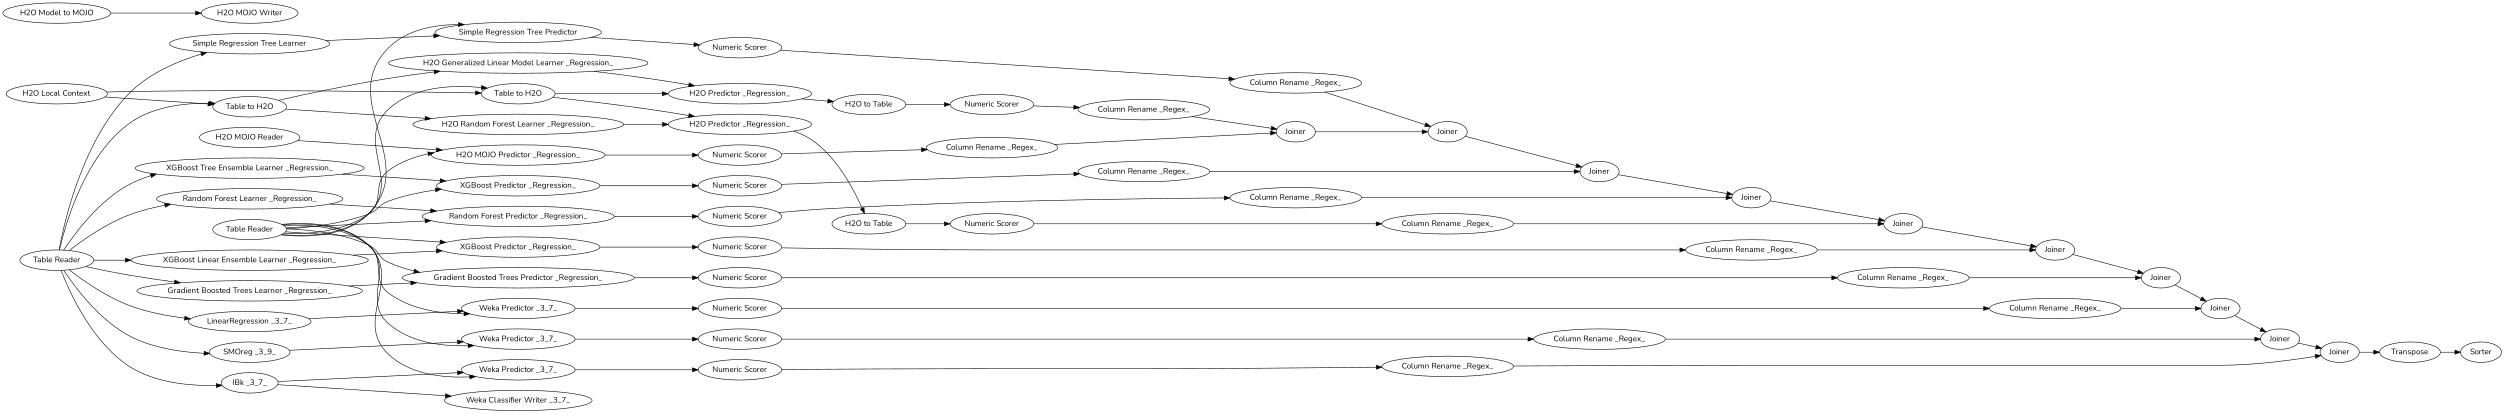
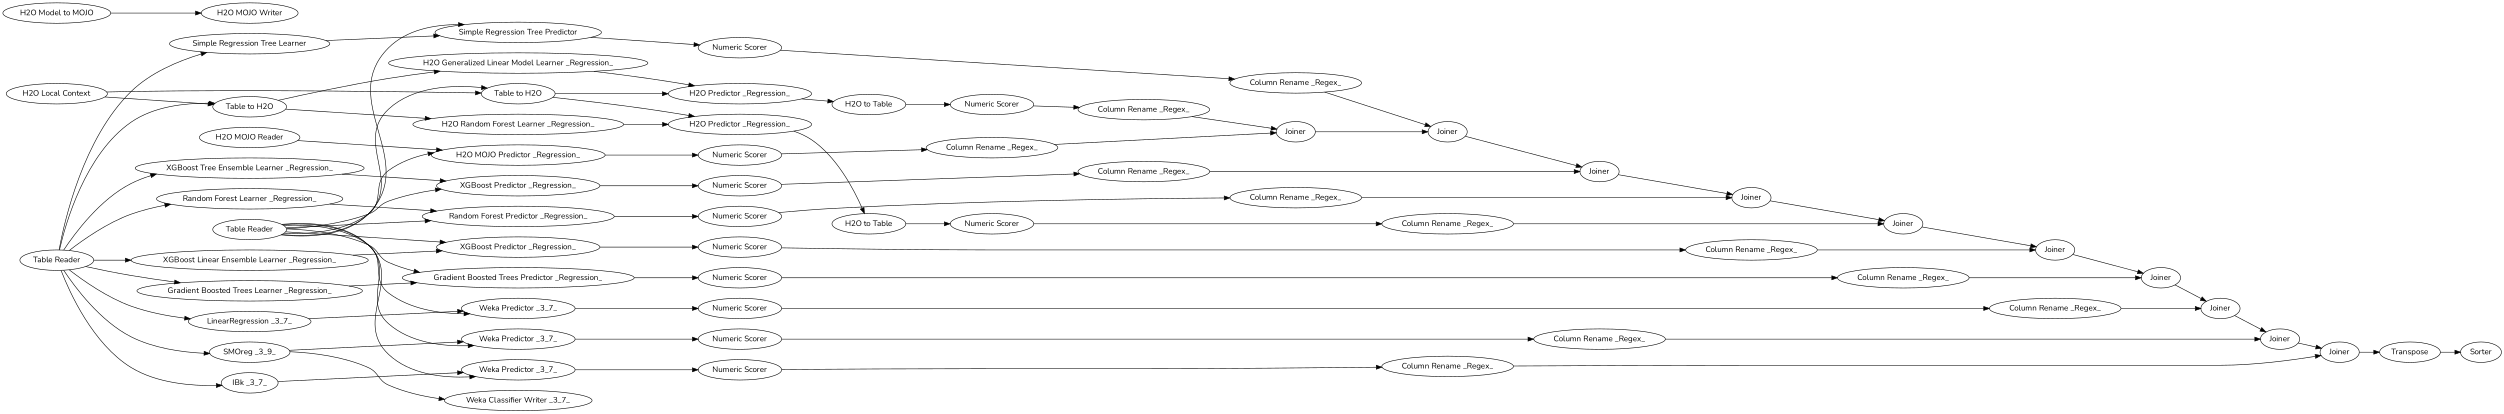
(362, 390) -> (368, 367)
